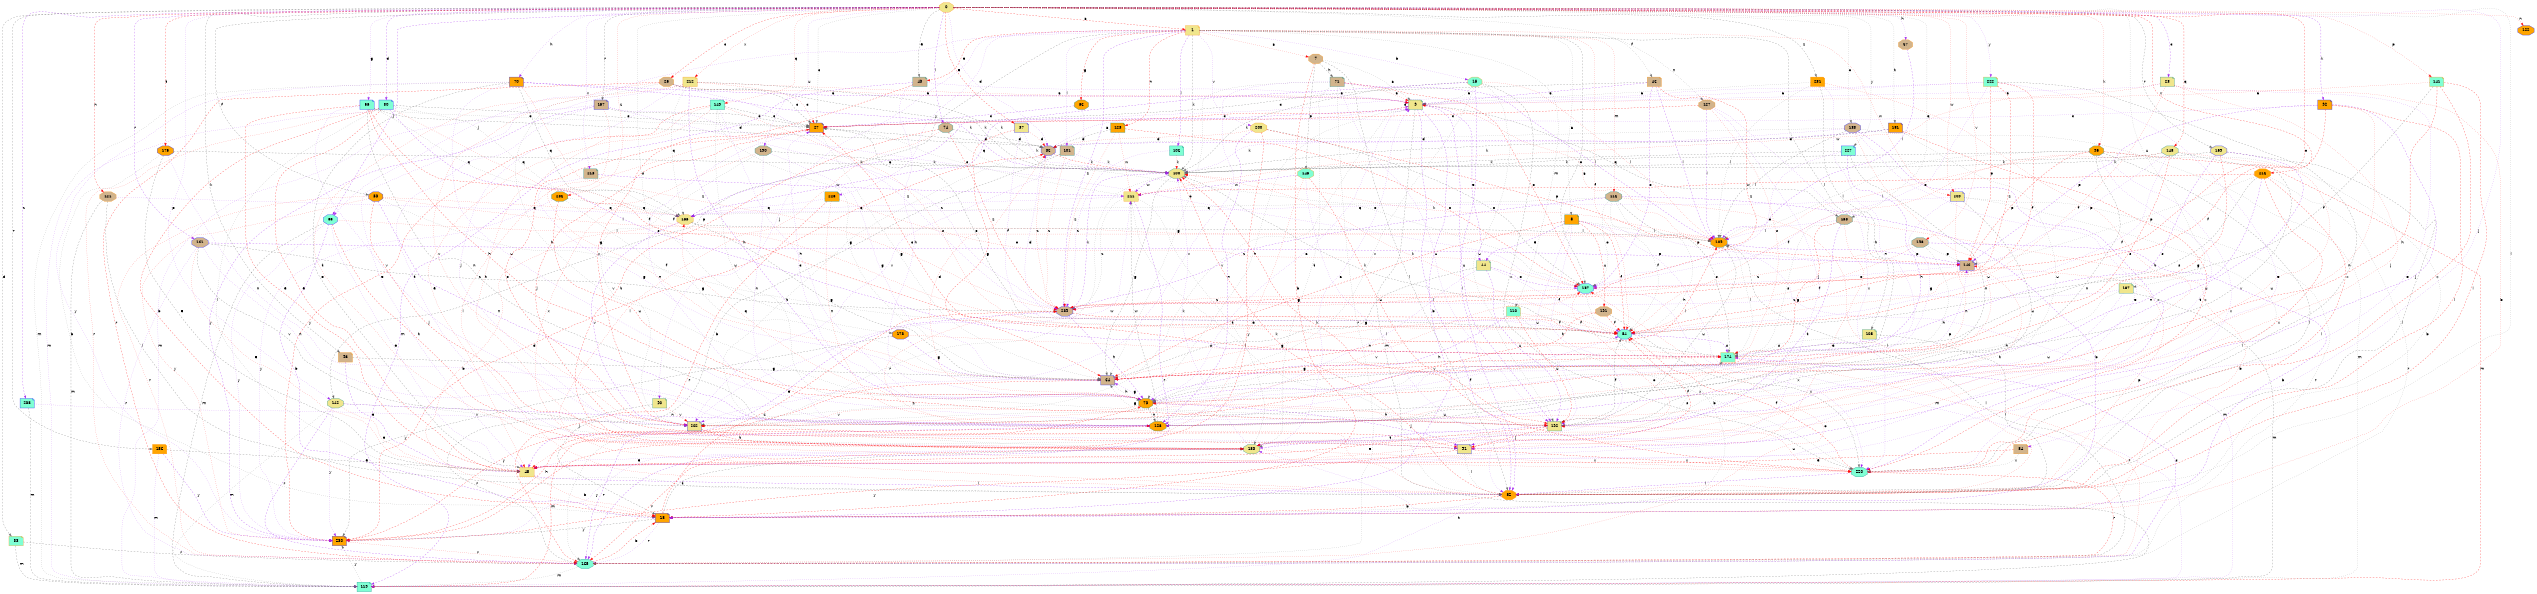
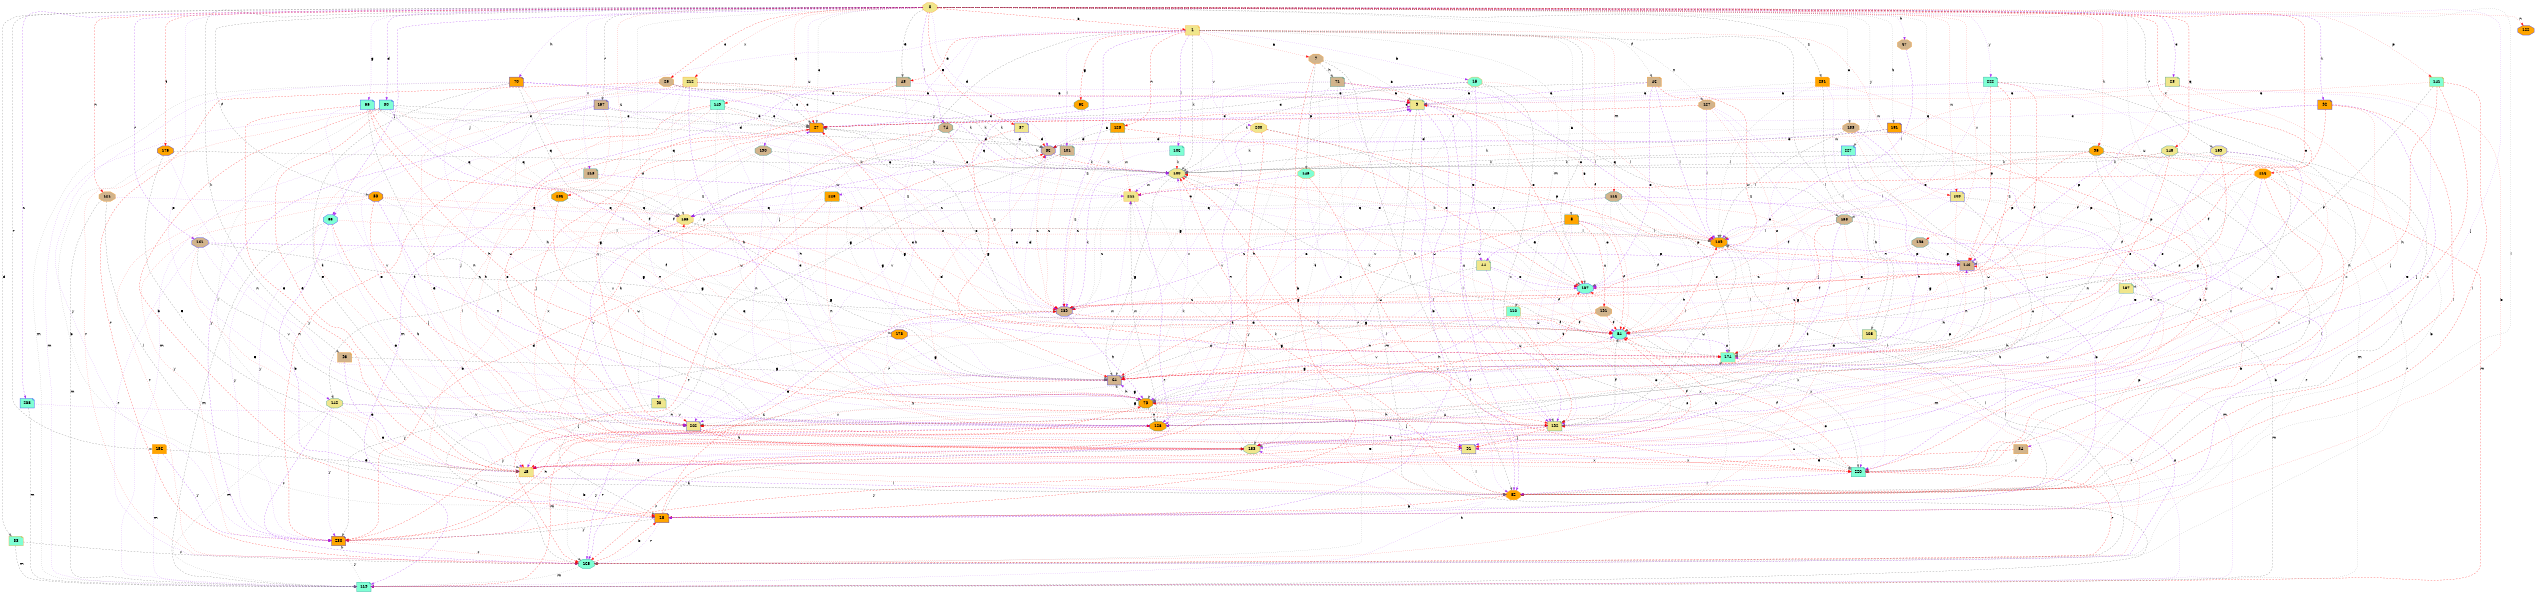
(1991, 82) -> (1991, 82)
(1852, 128) -> (1851, 128)
(1859, 472) -> (1858, 472)
